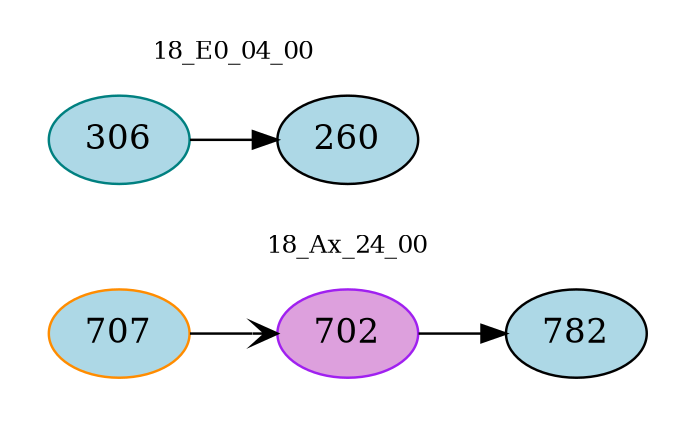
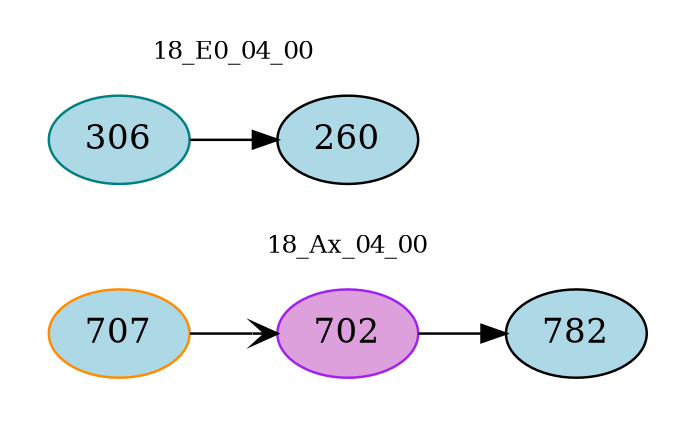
(348, 247) -> (348, 247)
